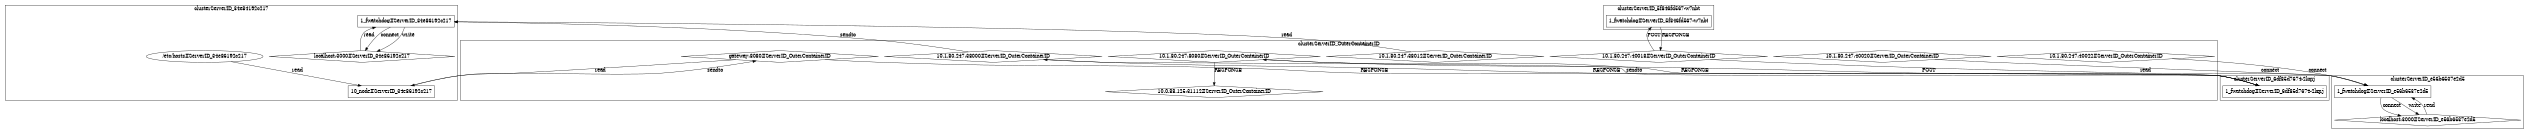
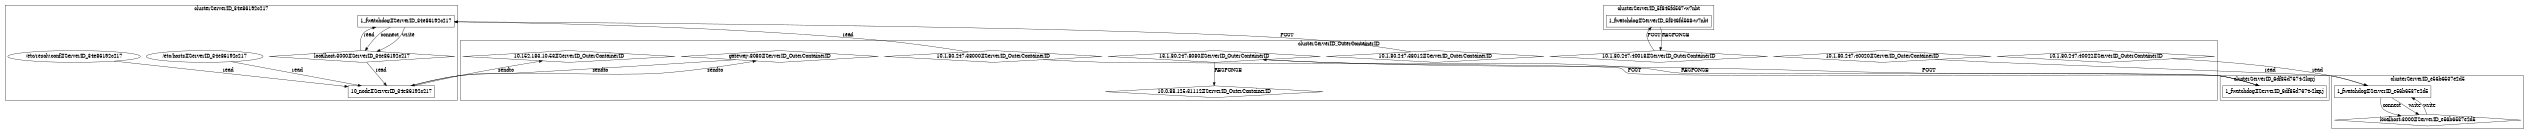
(231, 9) -> (231, 9)
(1659, 9) -> (1659, 9)
(1659, 21) -> (1659, 21)
(848, 35) -> (848, 35)
(1287, 35) -> (1287, 35)
none -> (74, 56)
none -> (569, 56)
(1214, 56) -> (1214, 56)
(600, 71) -> (600, 71)
(1502, 71) -> none
(1634, 71) -> (1634, 71)
(2038, 71) -> none
(2270, 71) -> (2270, 71)
(2318, 71) -> (2318, 71)
none -> (376, 73)
(1469, 73) -> none
(2429, 106) -> (2429, 106)
